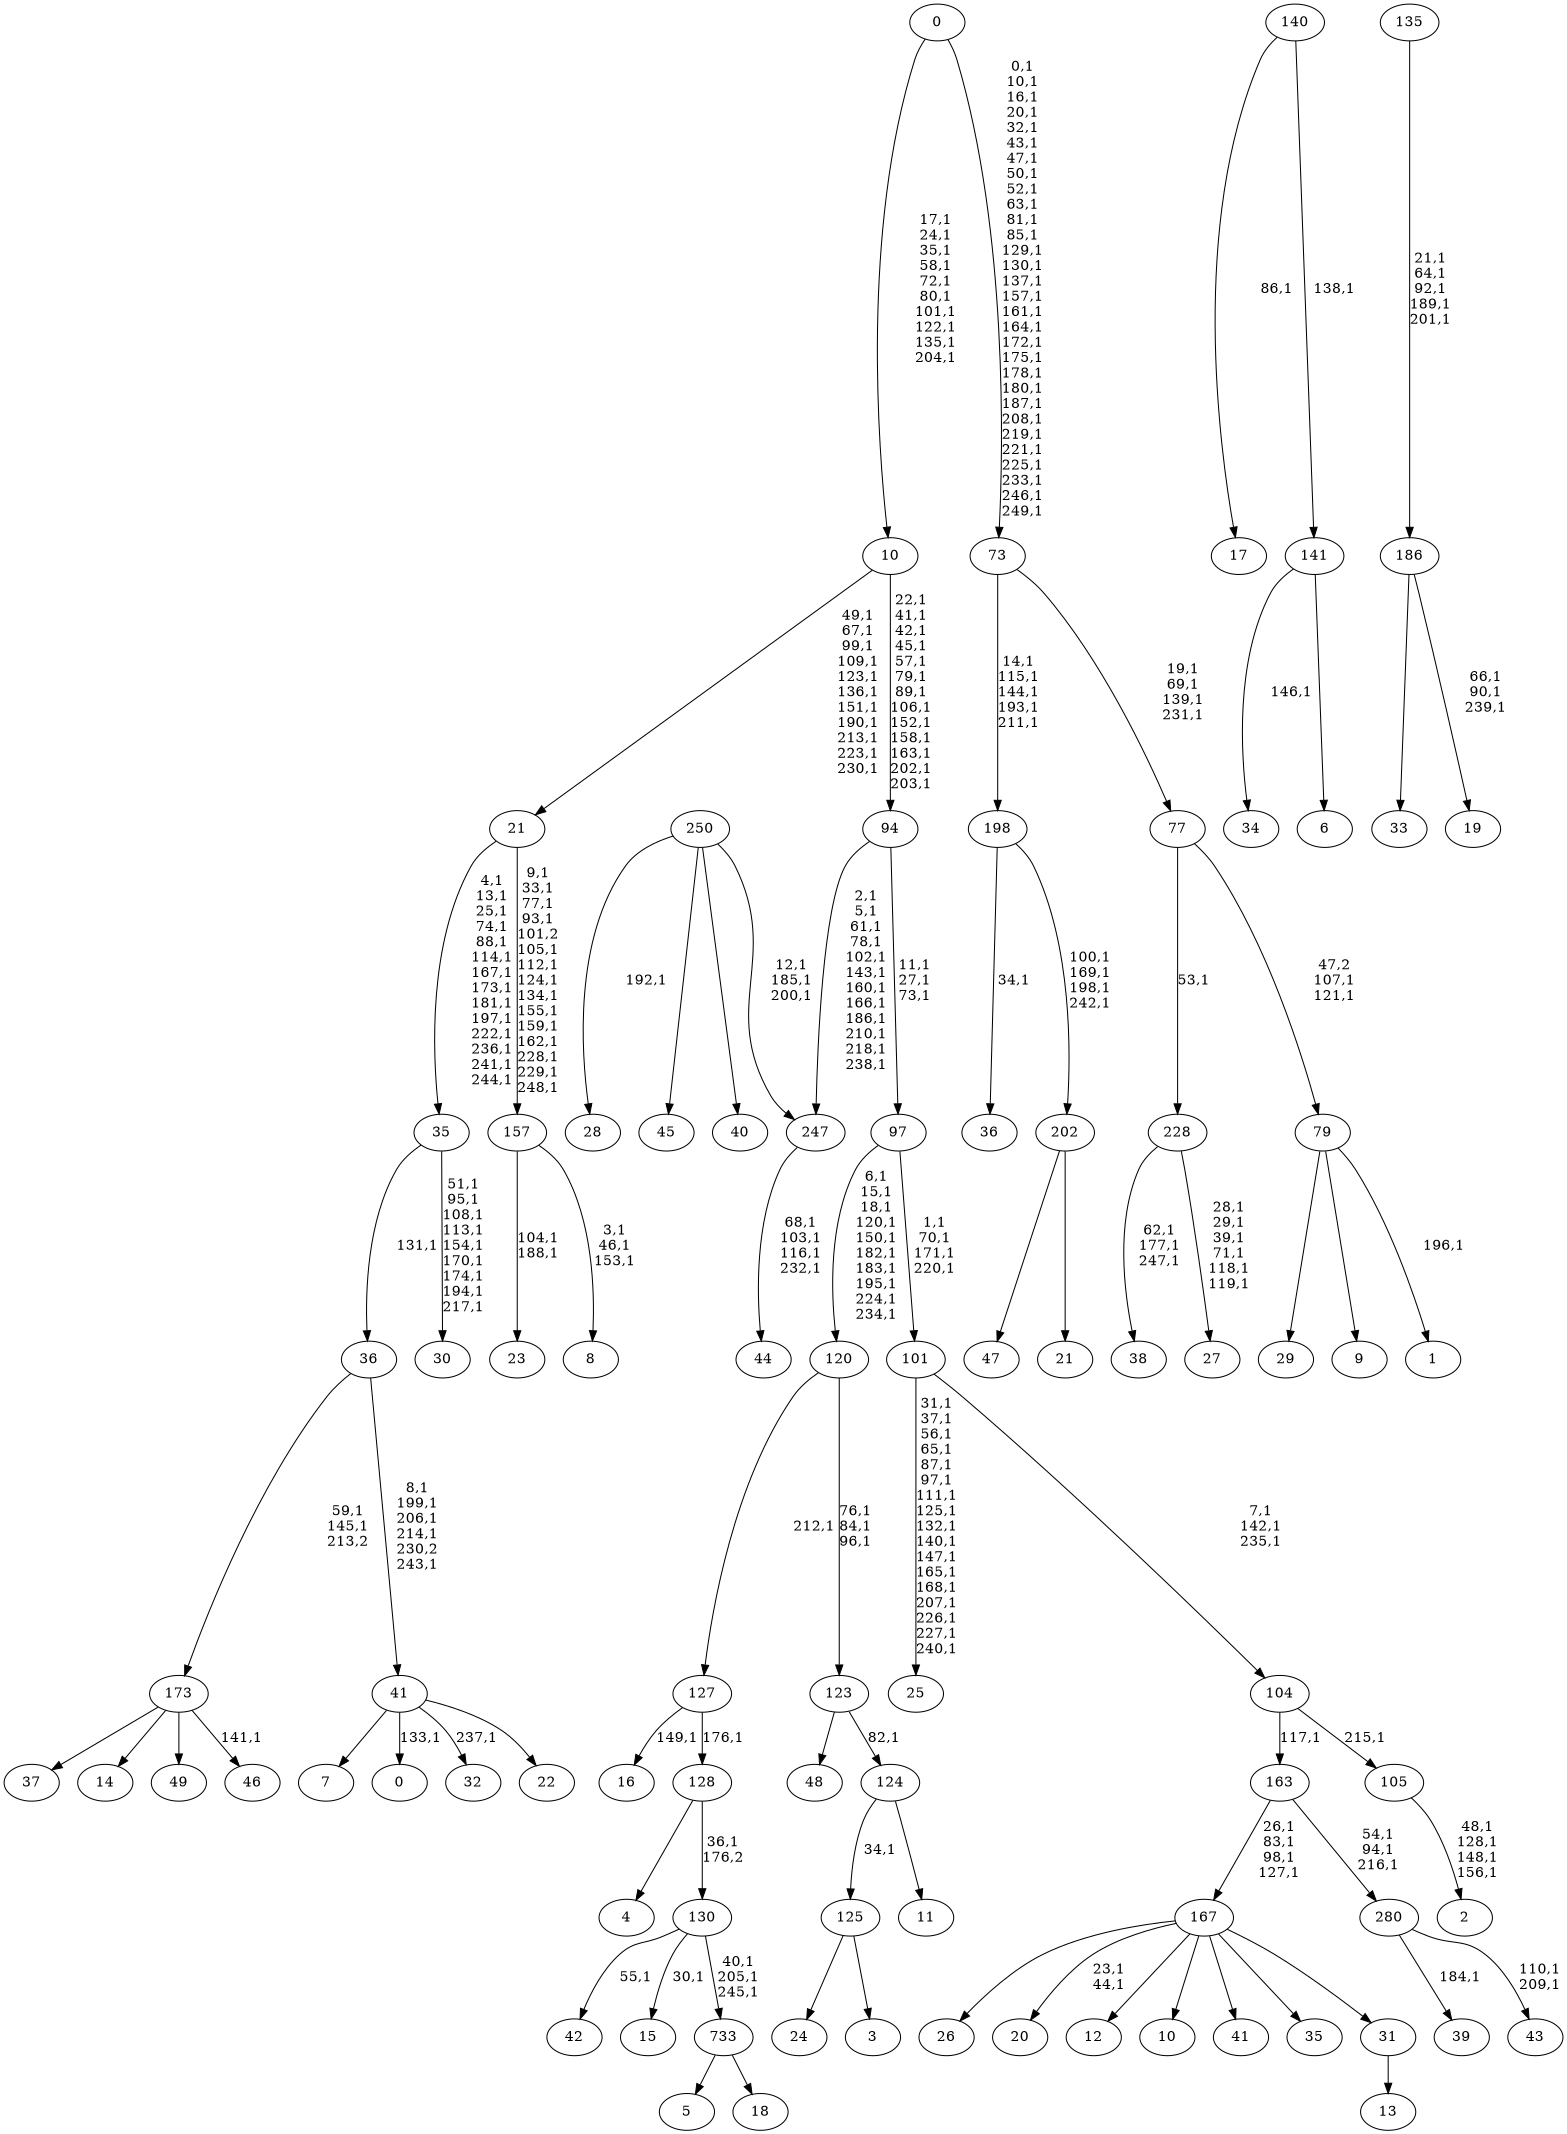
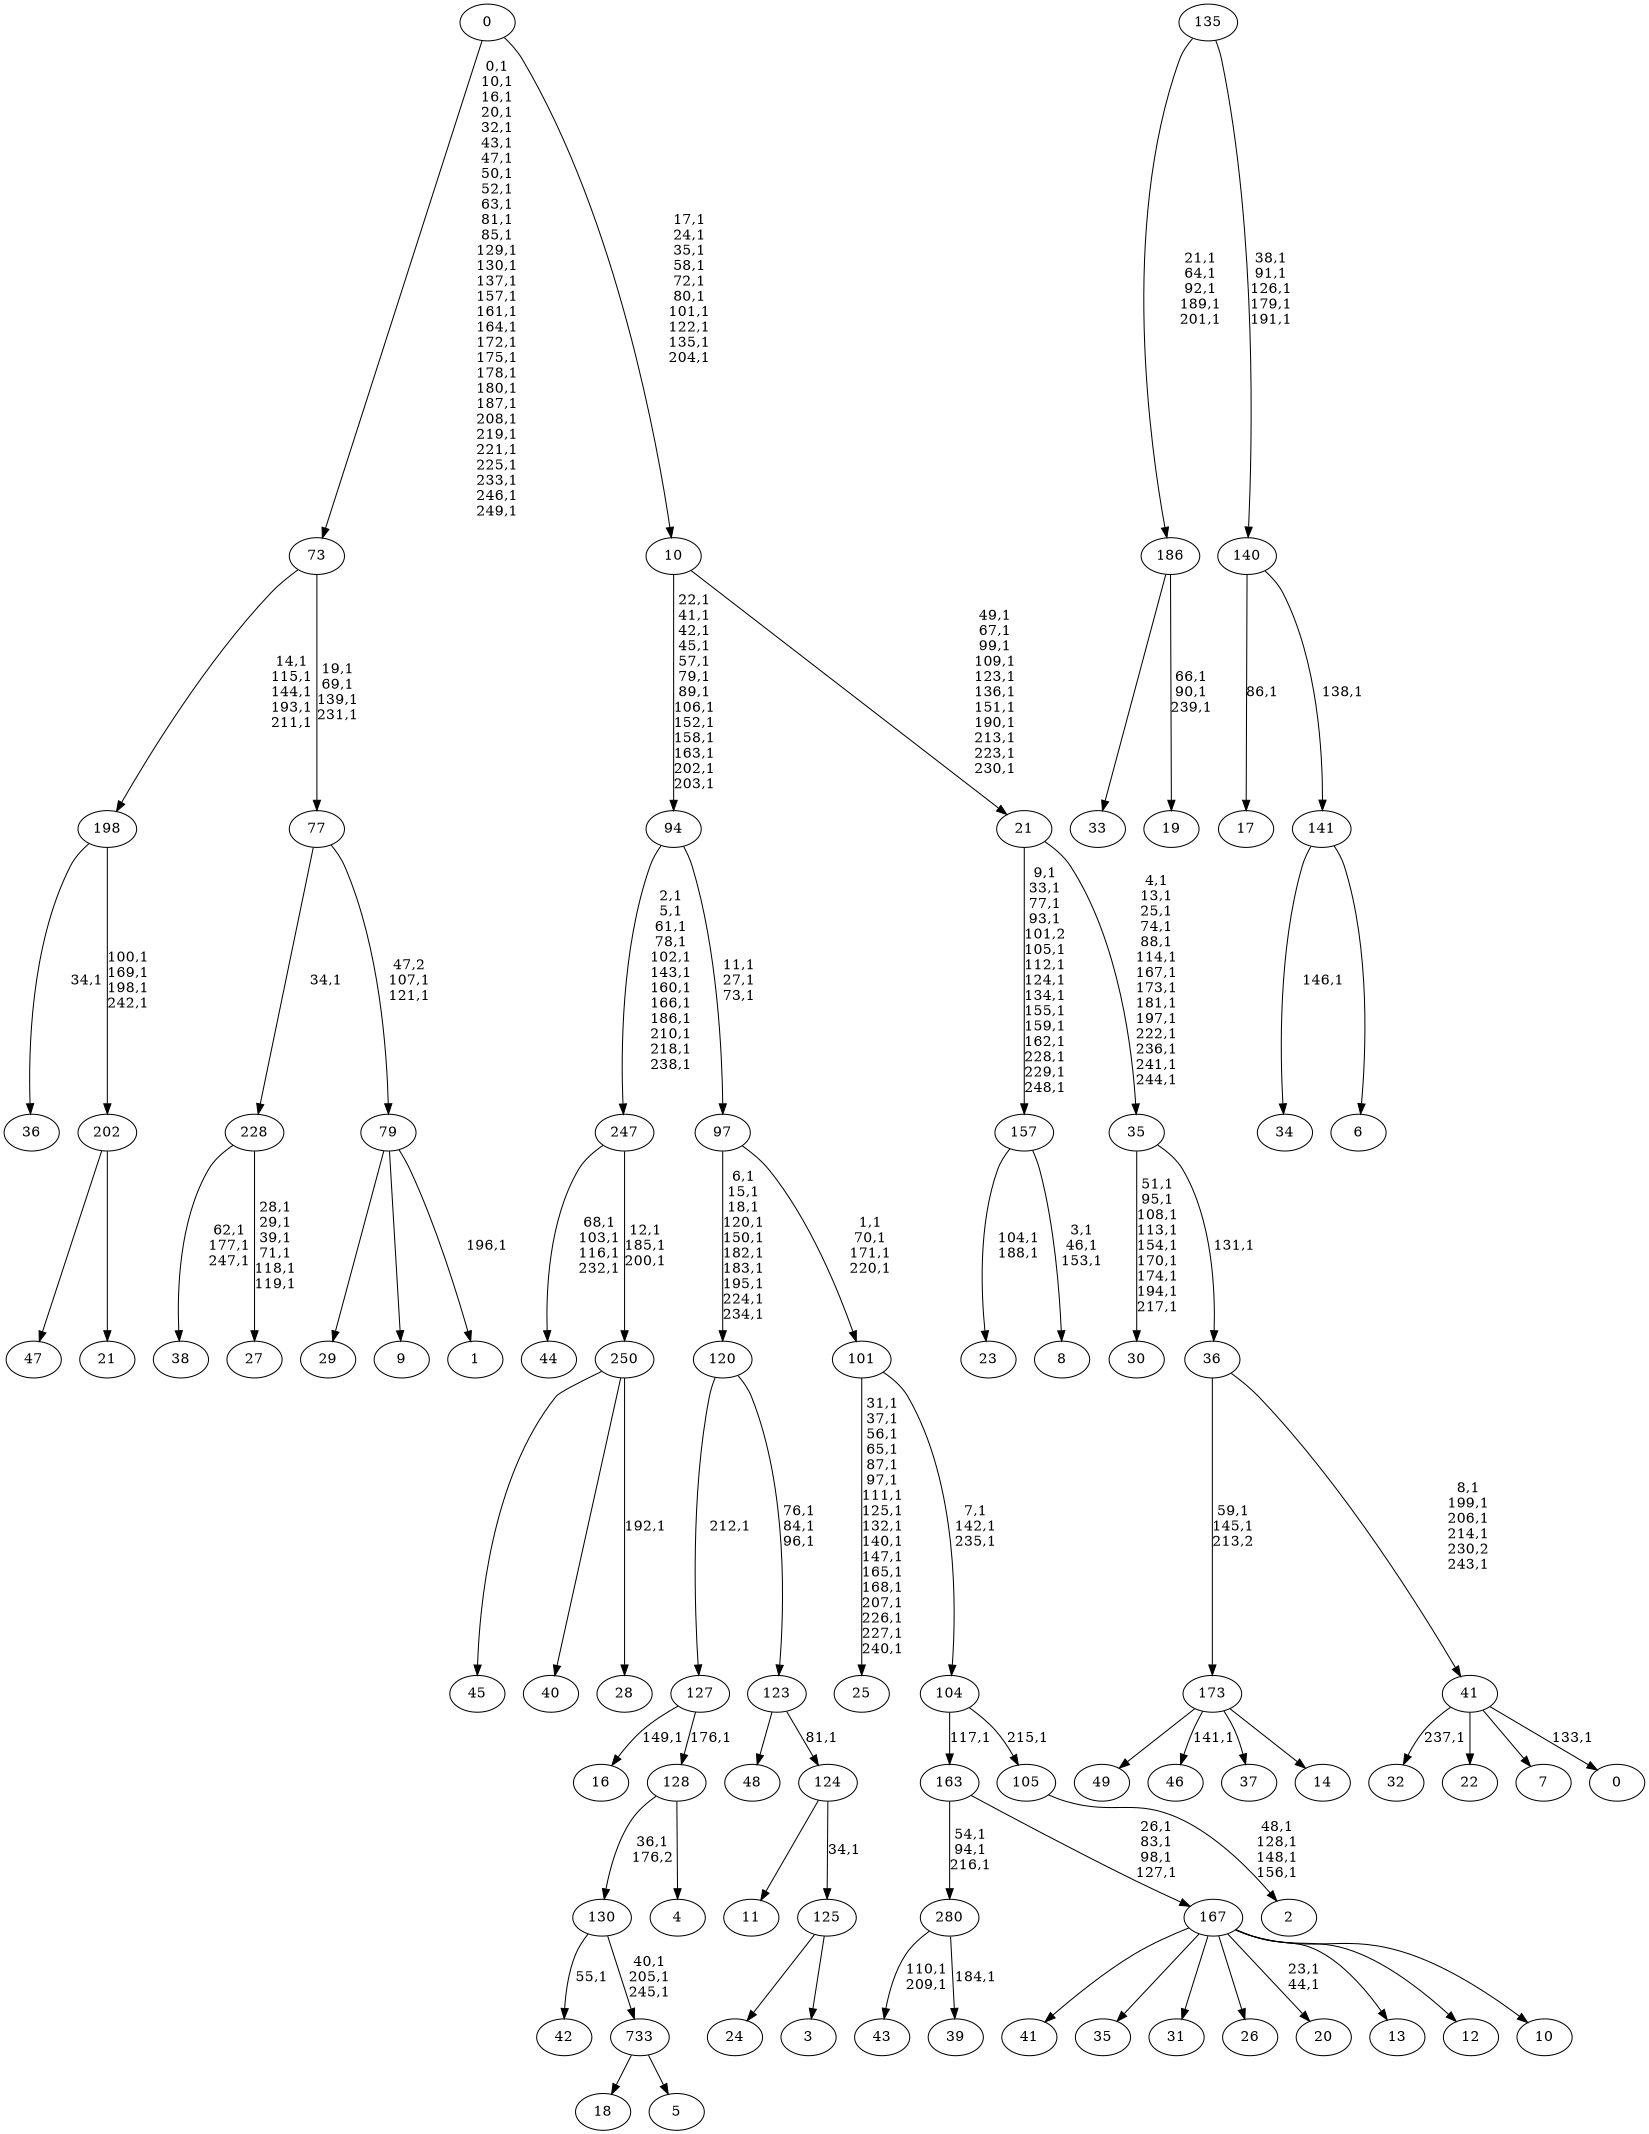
none -> (1248, 282)
(751, 979) -> (625, 1241)
(1194, 981) -> (326, 981)
(884, 1738) -> (822, 1738)
(648, 2037) -> none
(1388, 2070) -> (1319, 1952)
